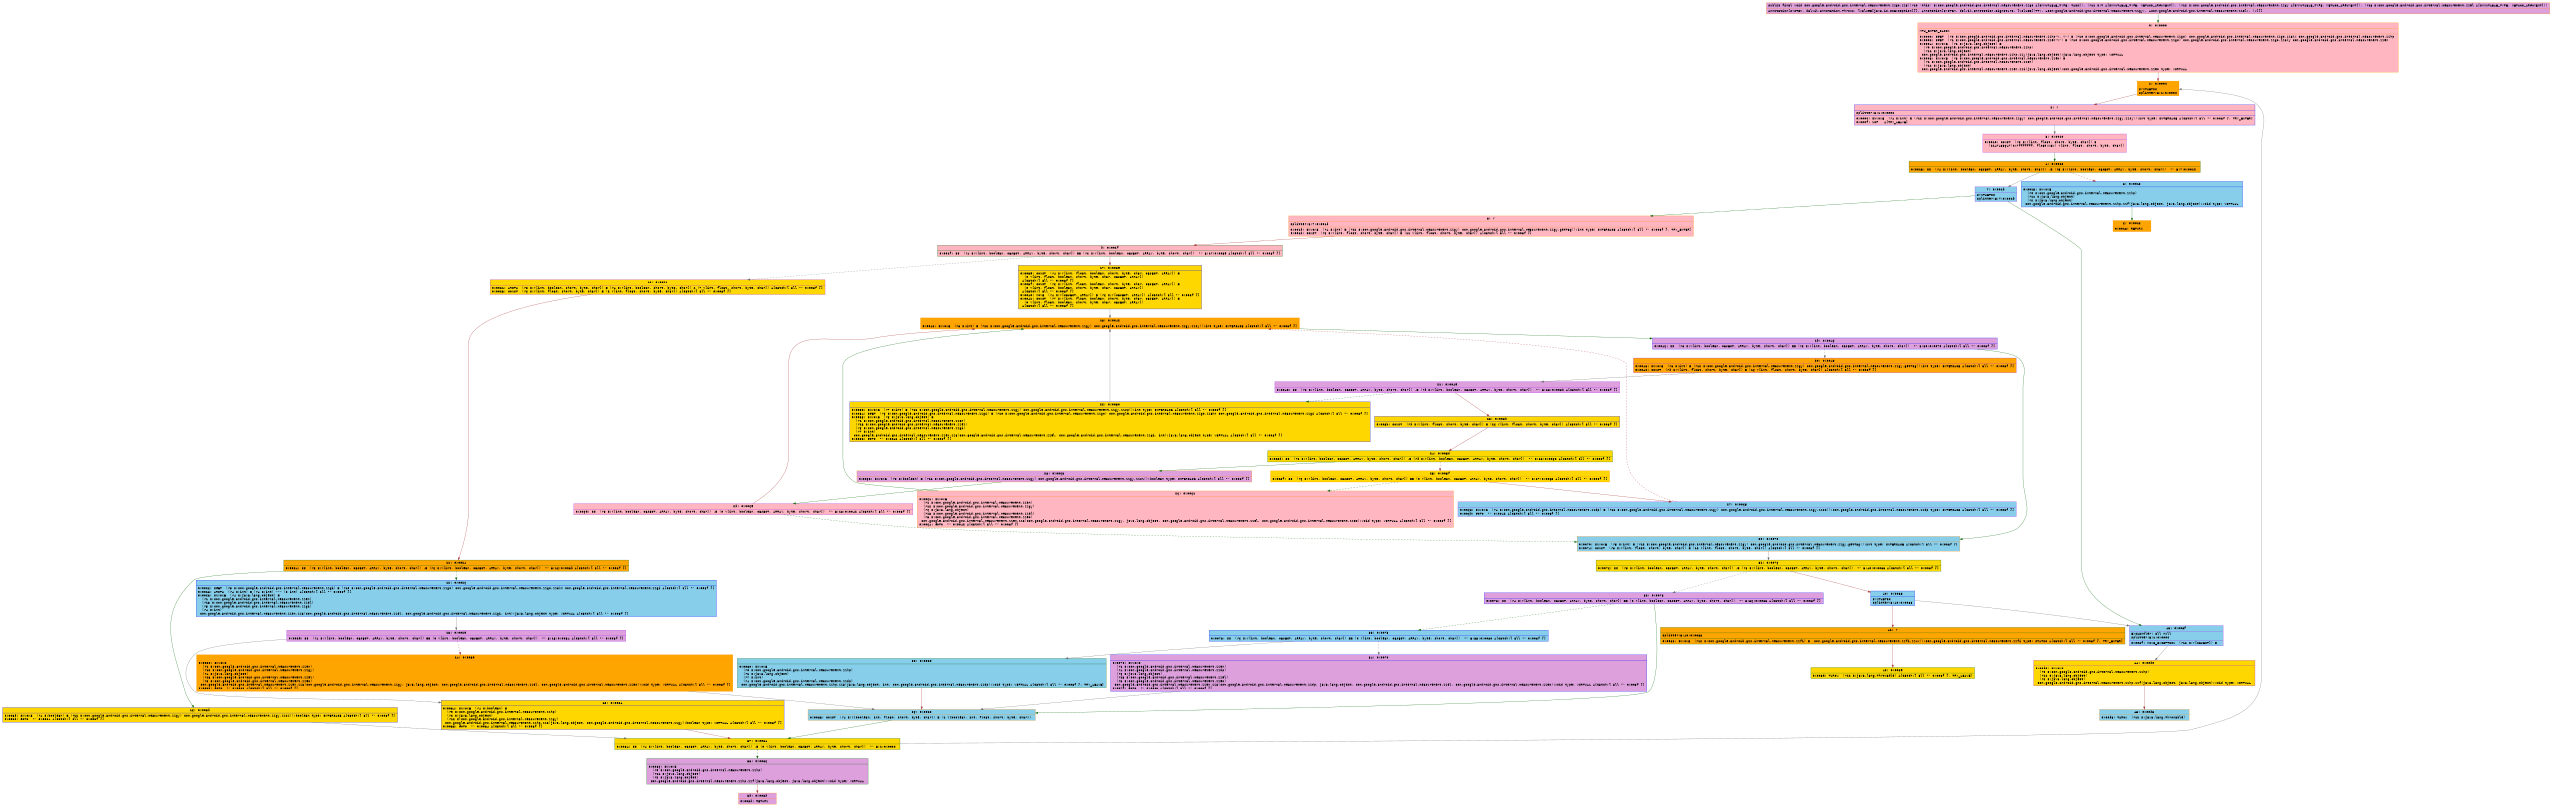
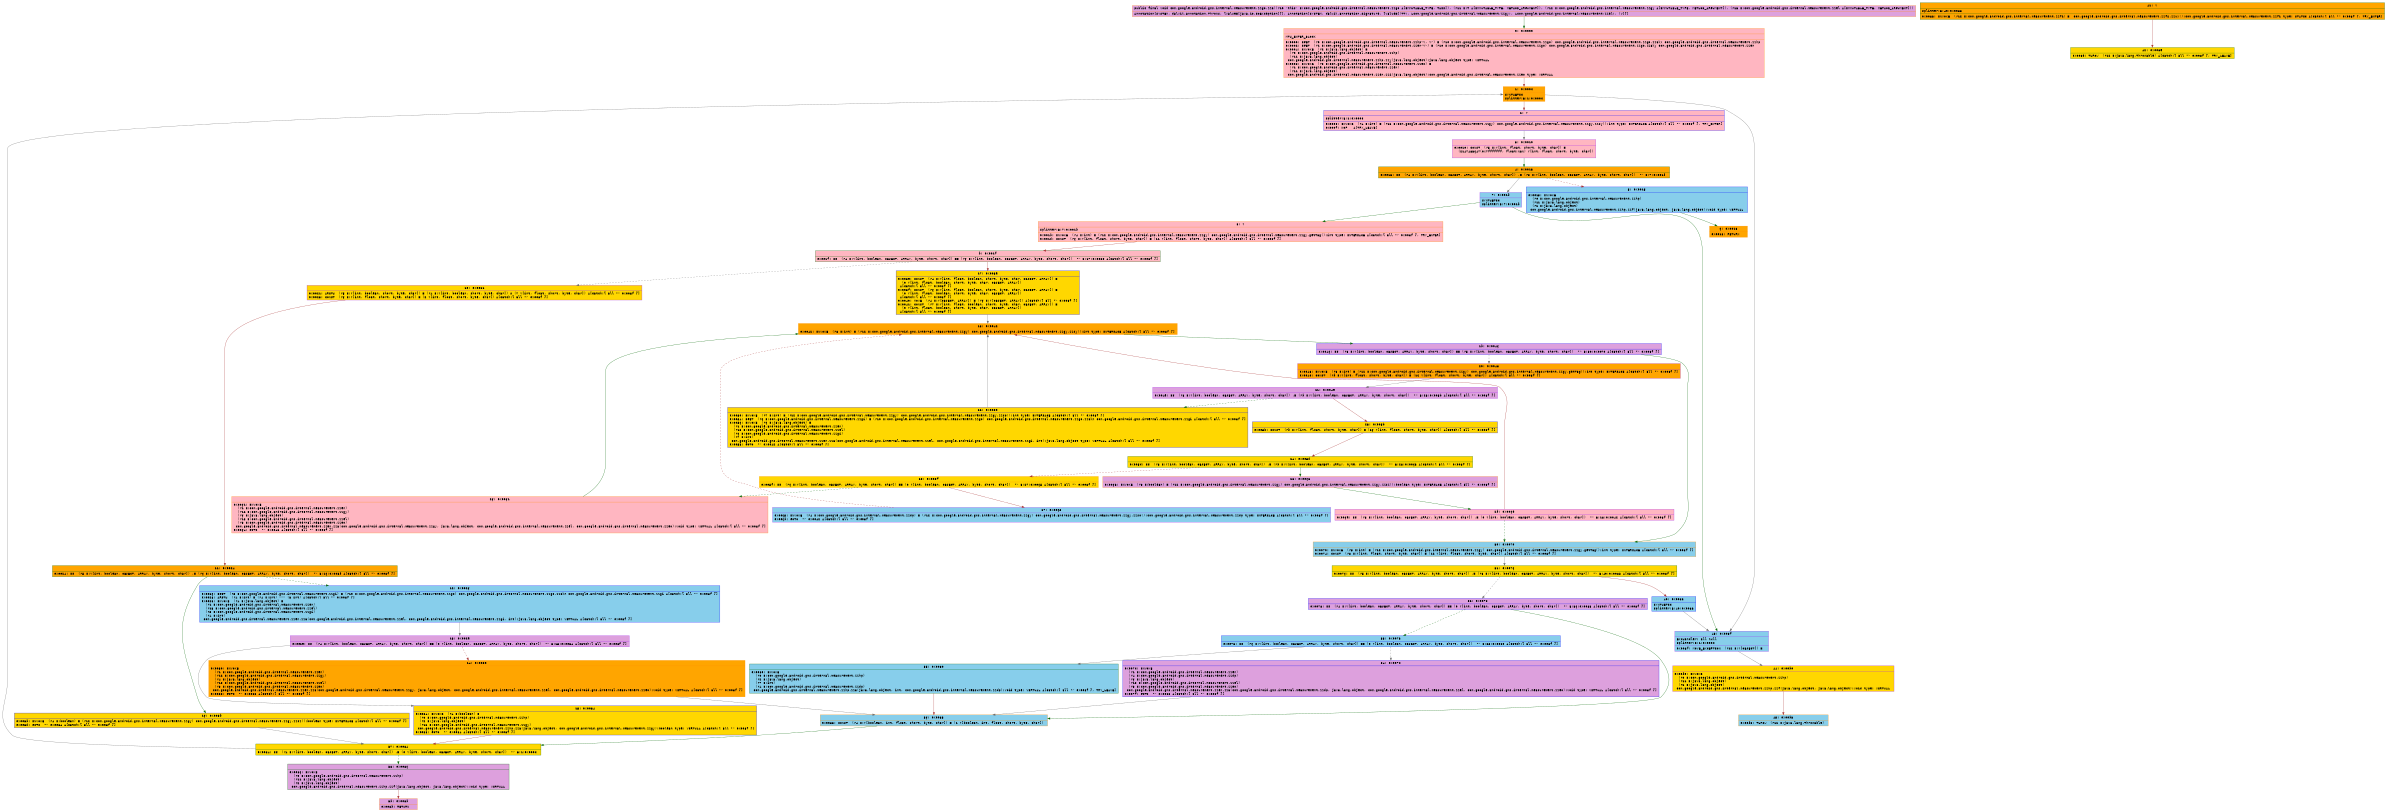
none -> (1754, 275)
(1893, 615) -> none
